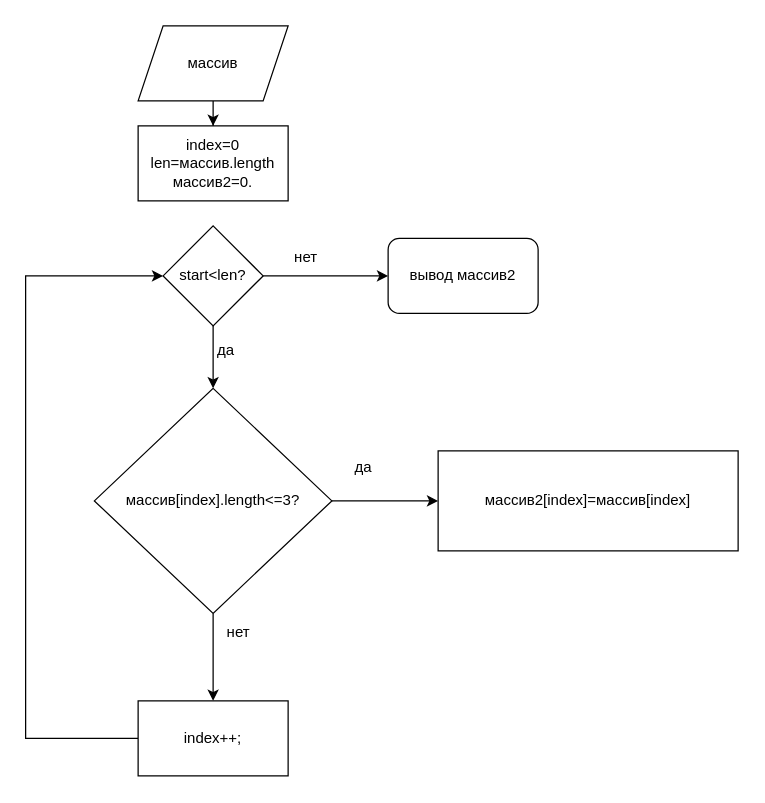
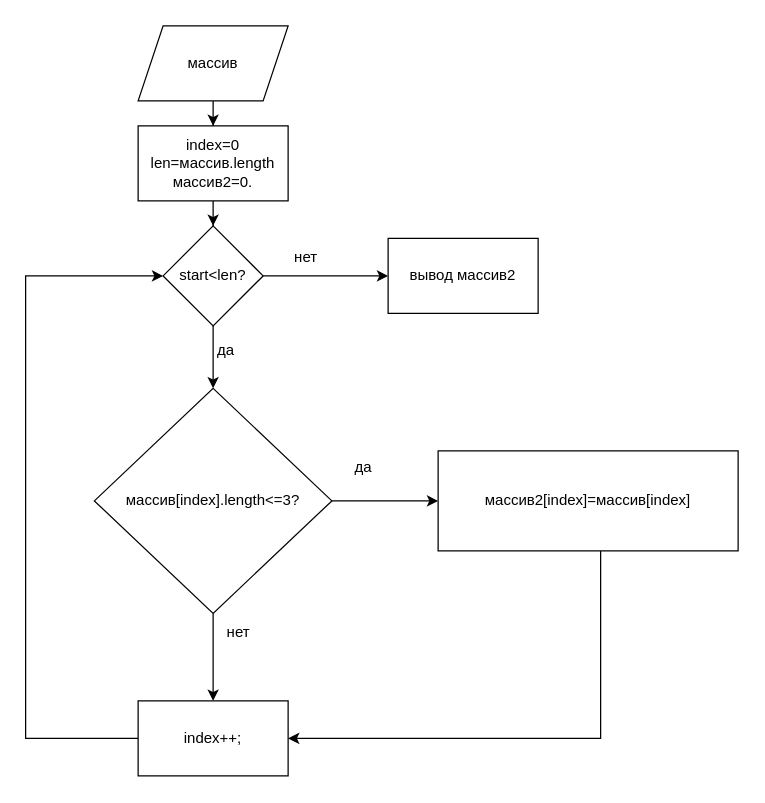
none -> (213, 218)
(463, 276) -> (463, 276)
none -> (543, 738)
